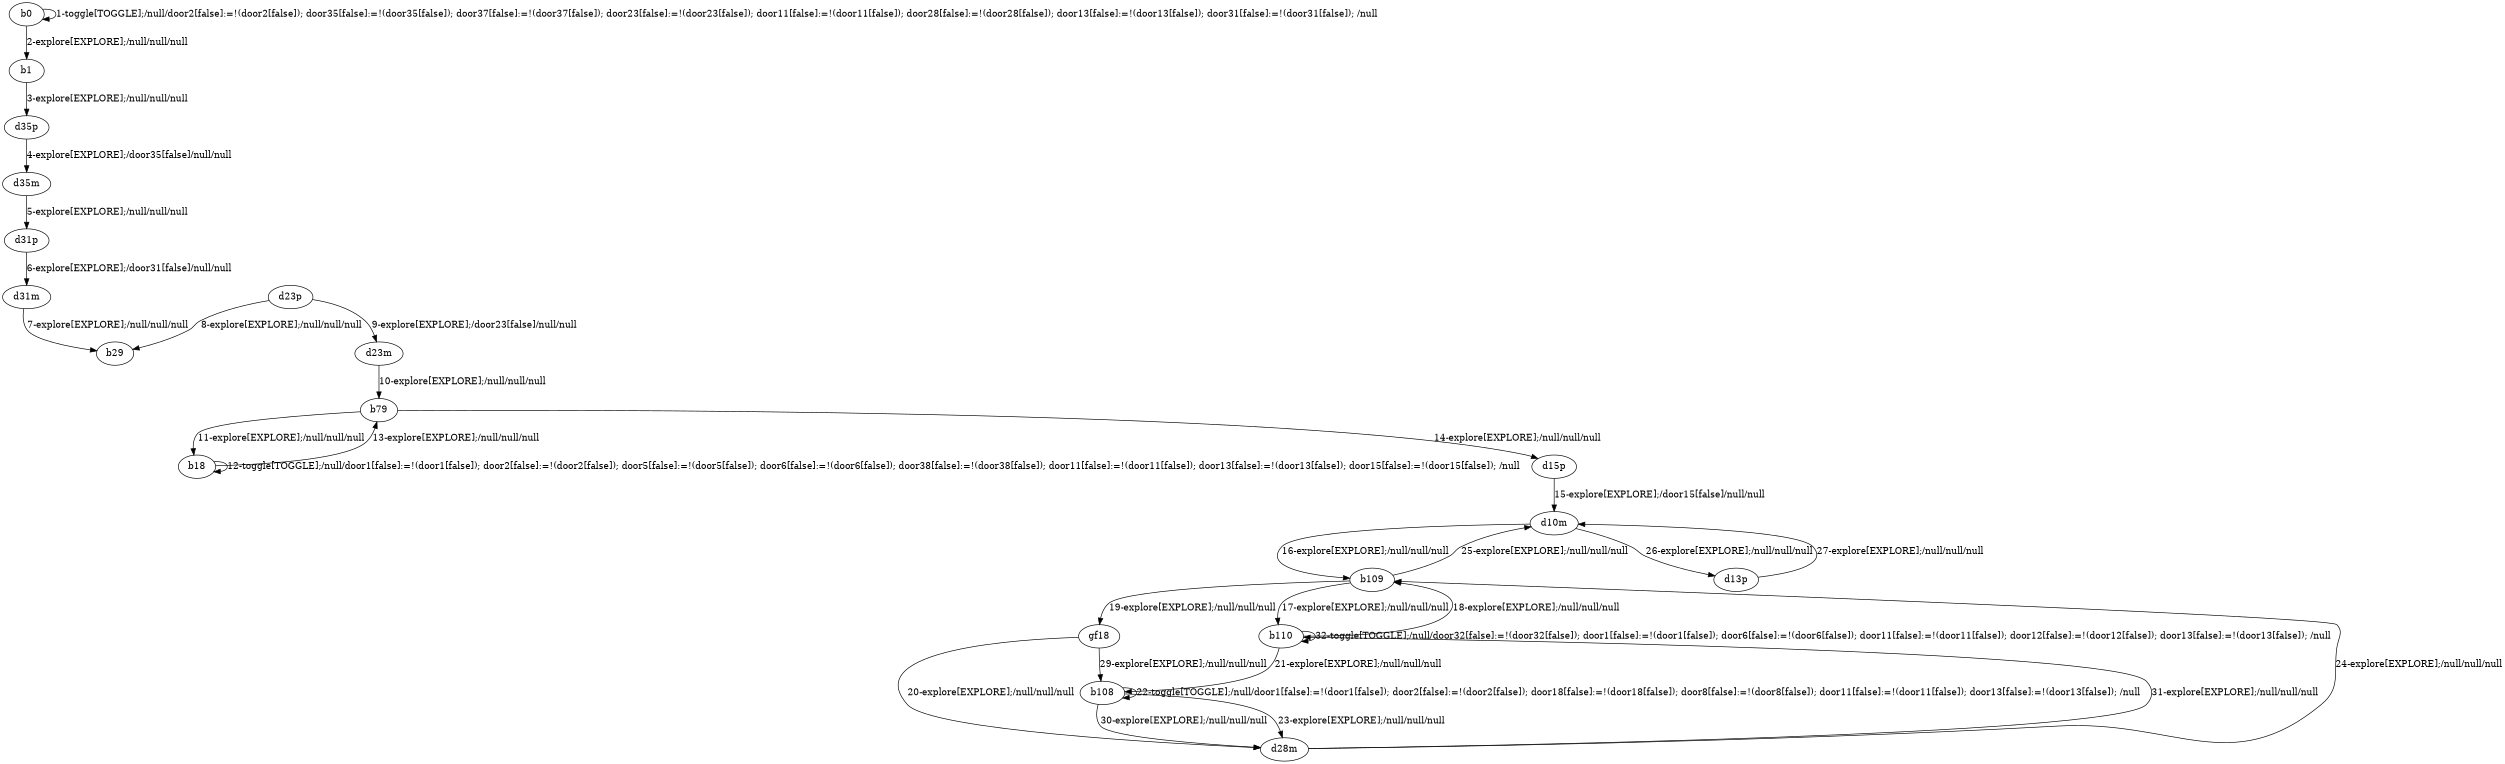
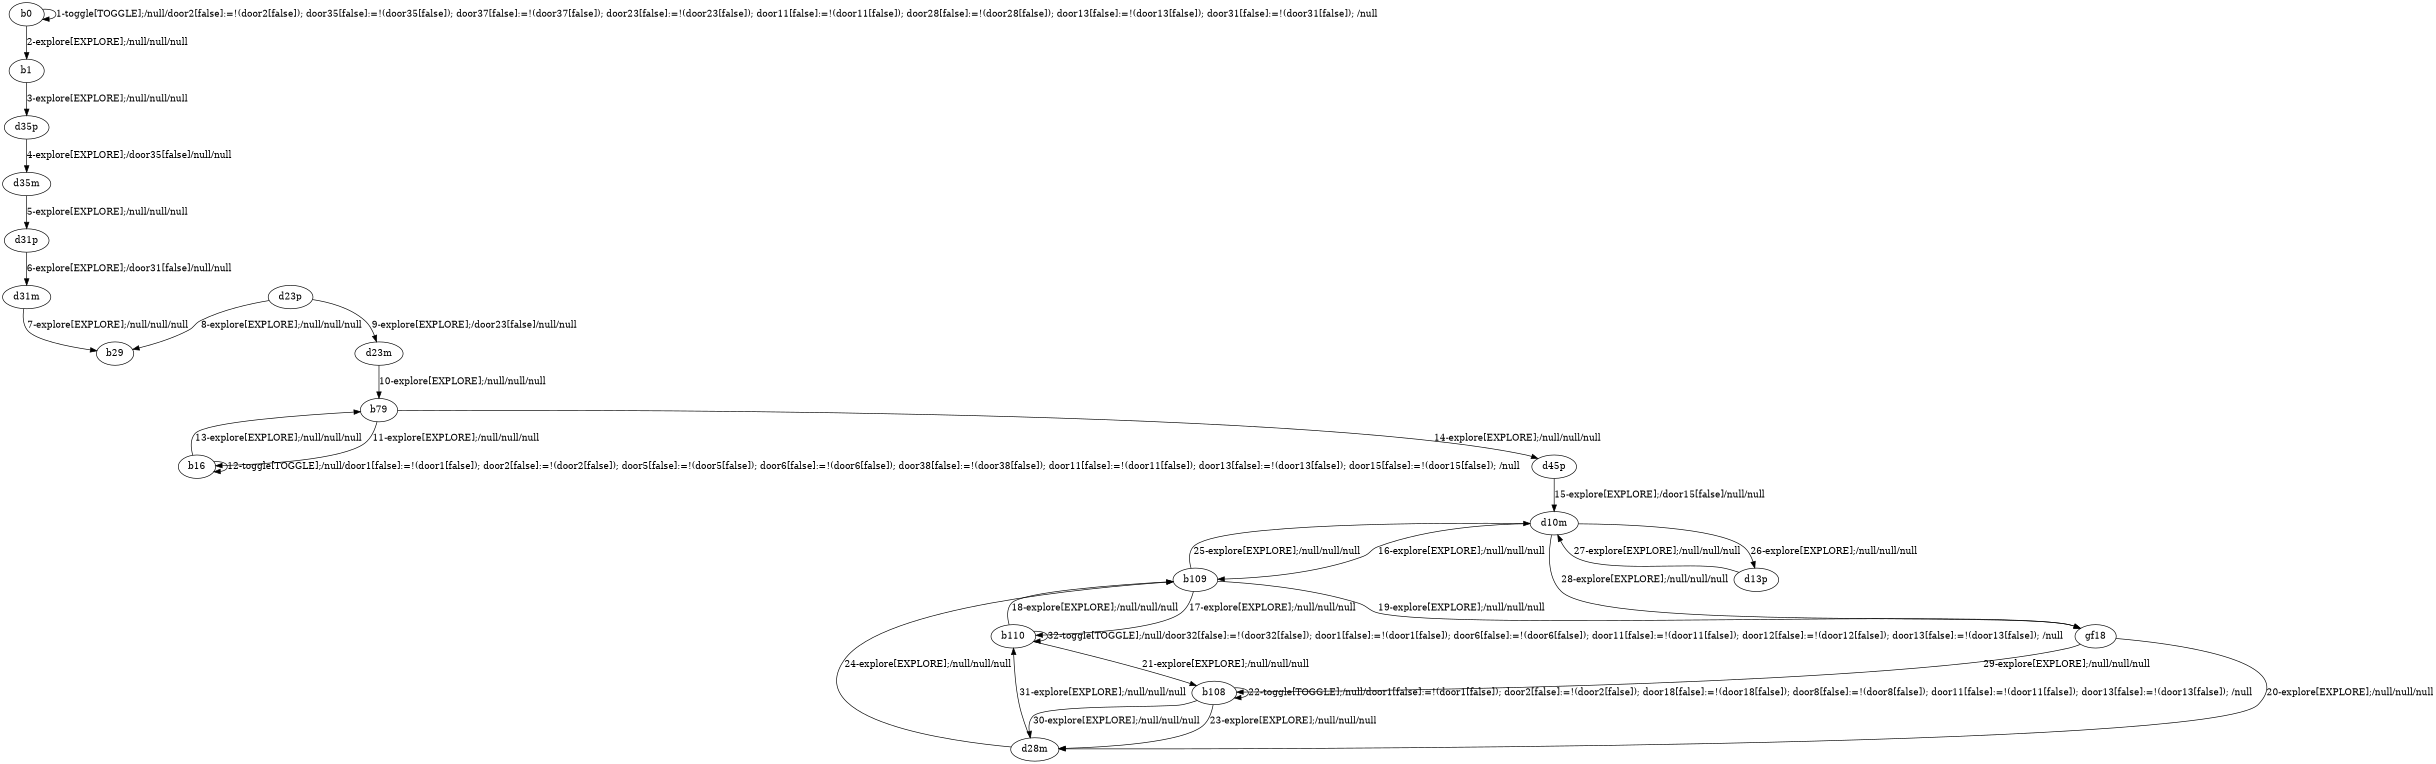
(197, 467) -> (197, 467)
(1554, 467) -> (1554, 467)
none -> (1715, 615)
